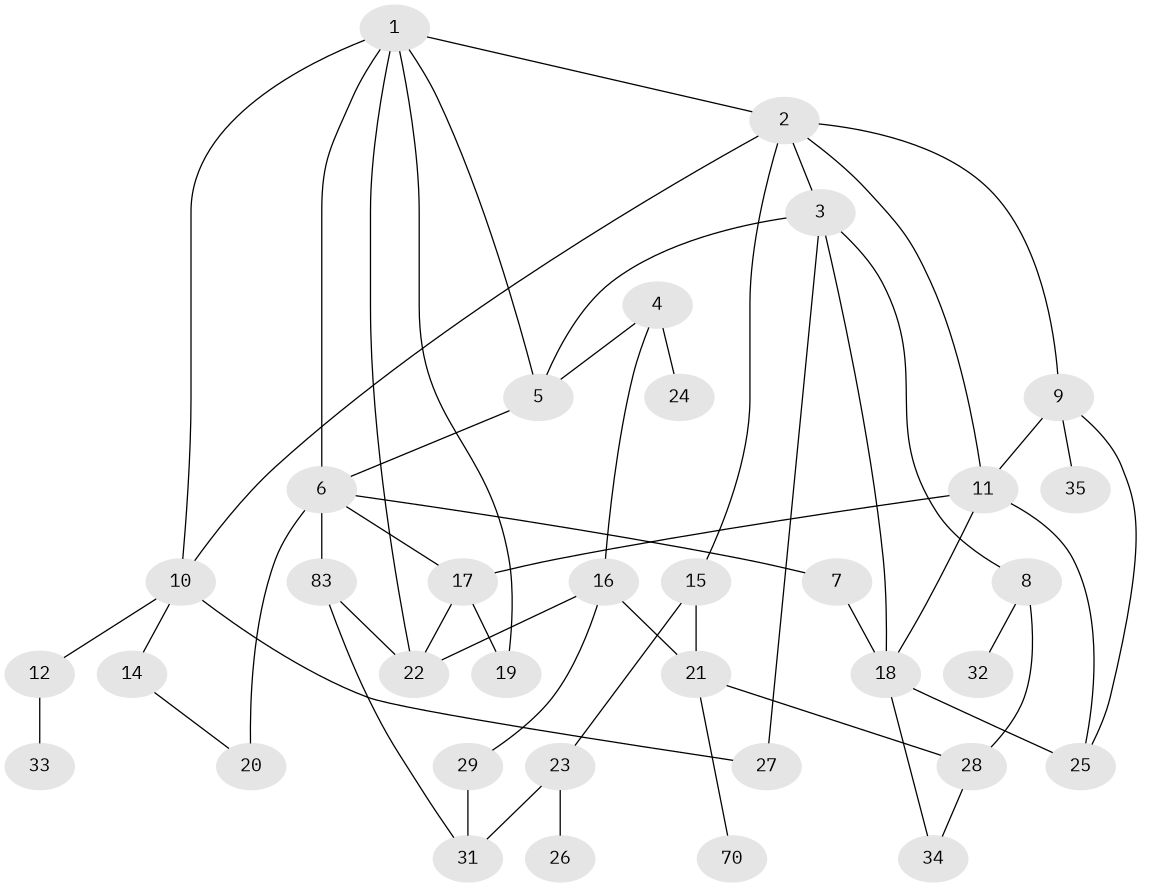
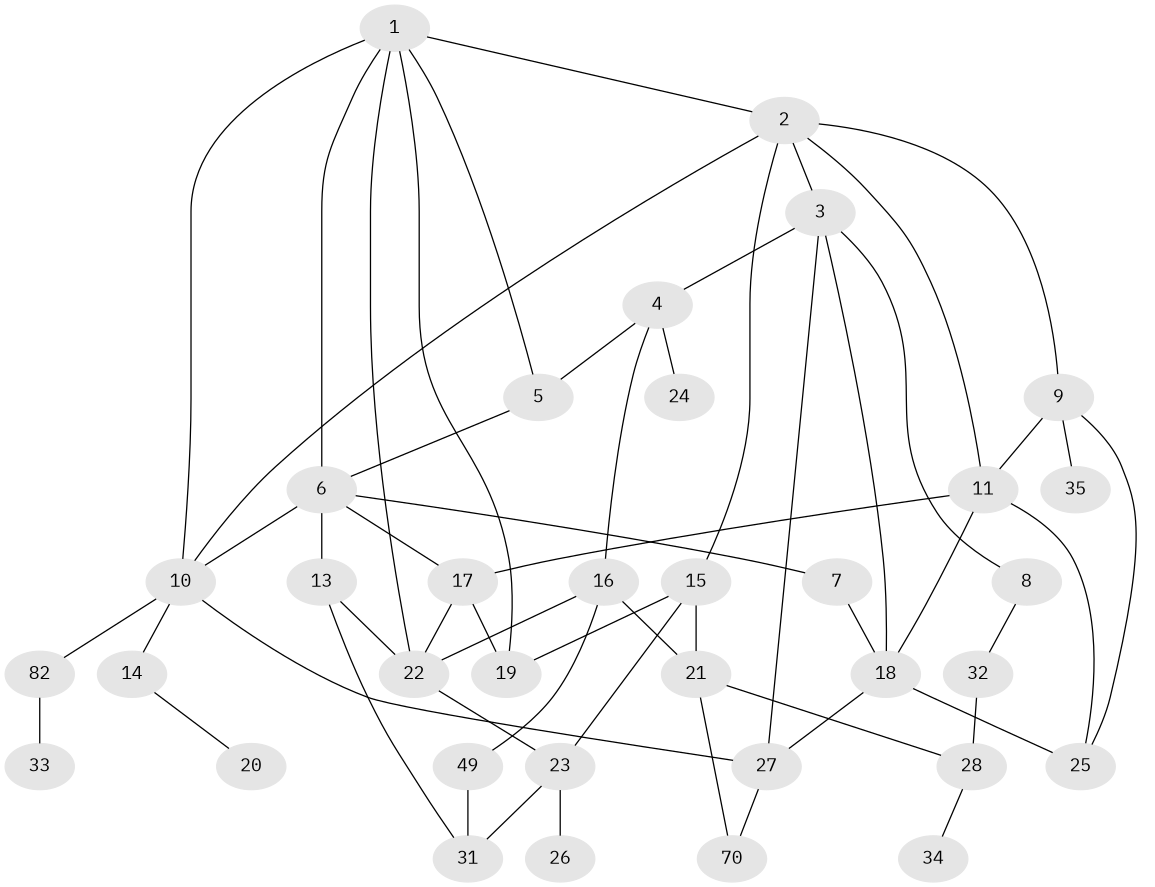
(643, 262) -> (739, 259)
(322, 582) -> (322, 582)
(259, 622) -> (251, 536)
none -> (601, 628)
(40, 674) -> (40, 674)
(1029, 681) -> (974, 726)
none -> (470, 710)
(468, 767) -> (468, 767)
(910, 767) -> (821, 725)
none -> (749, 813)
